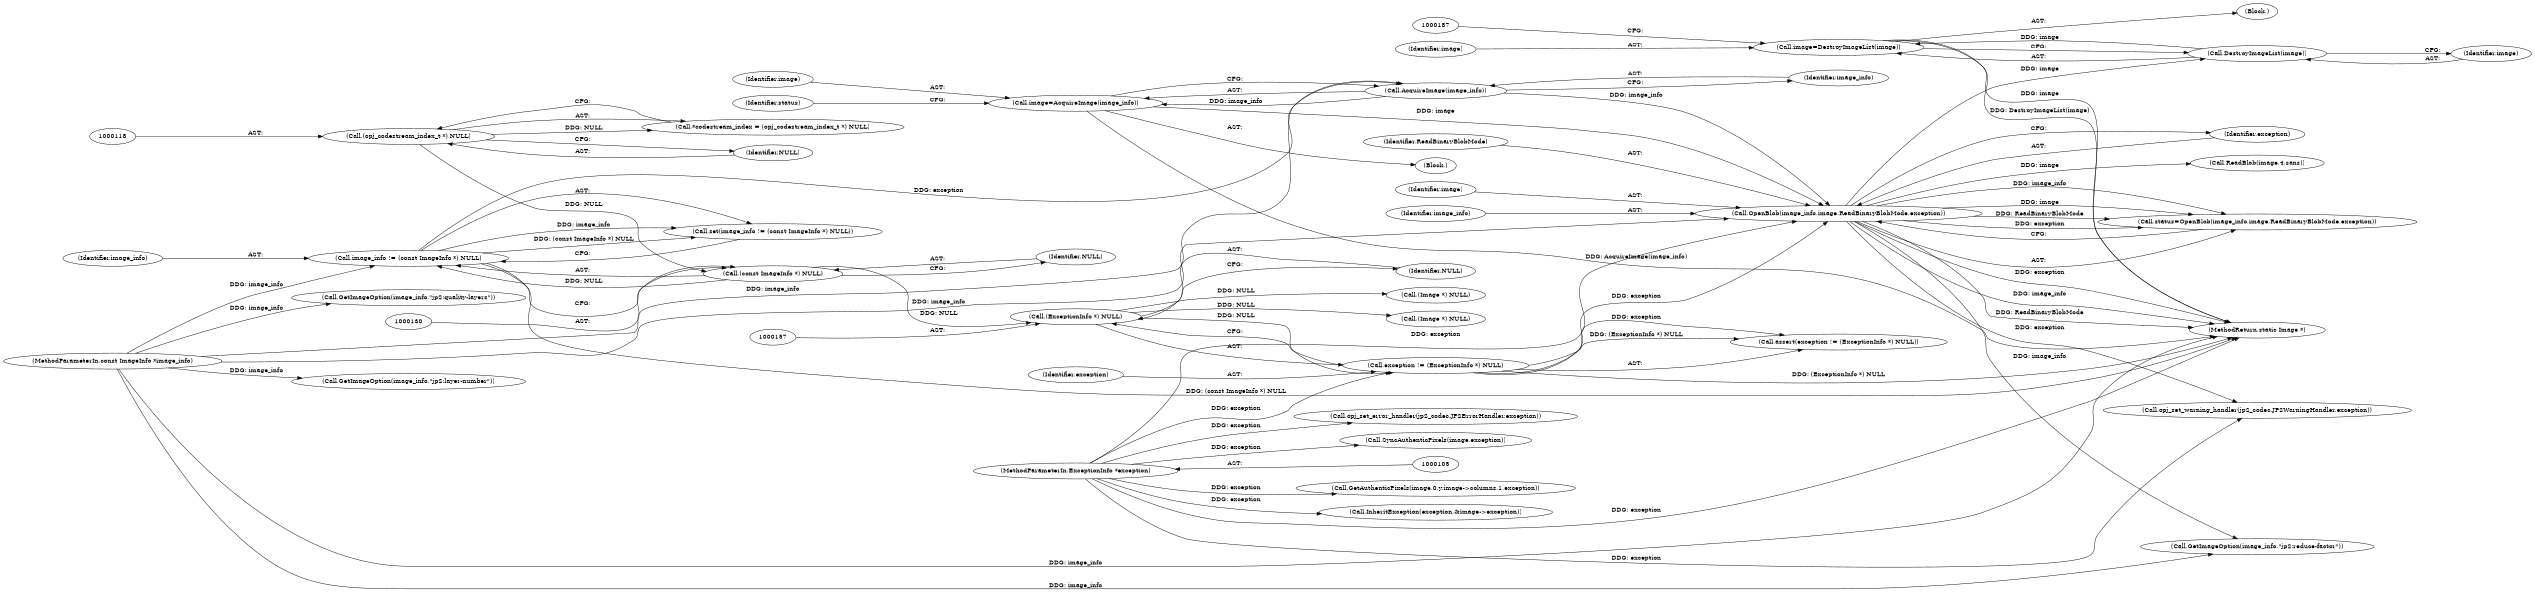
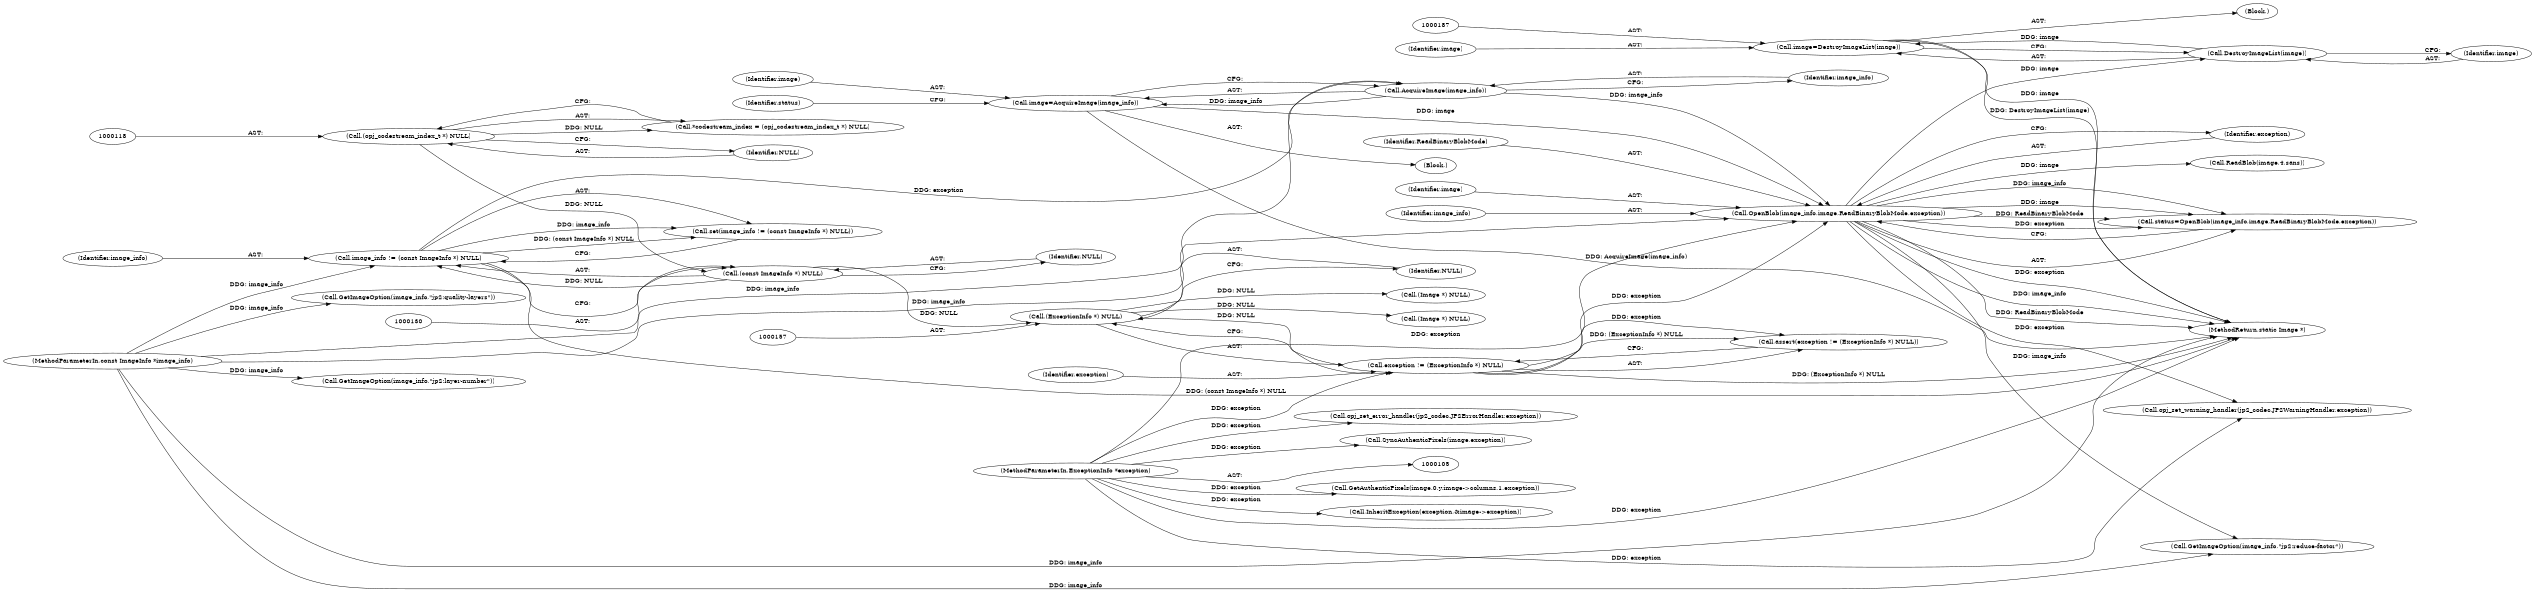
(1636, 31) -> (1636, 31)
none -> (1639, 355)
(1296, 467) -> (1278, 480)
